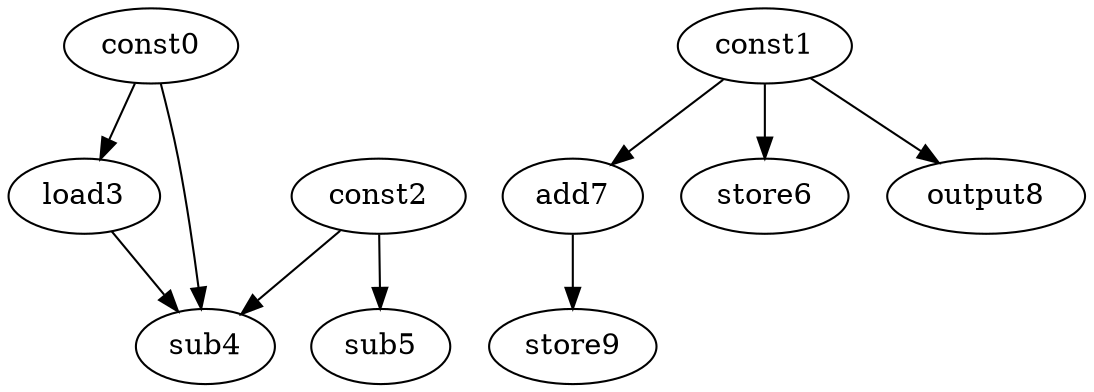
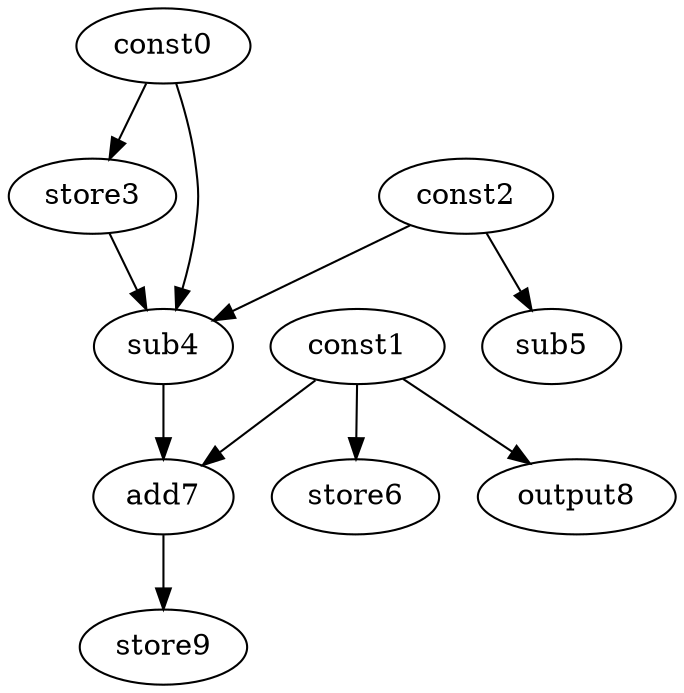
(84, 196) -> (92, 196)
none -> (163, 411)
